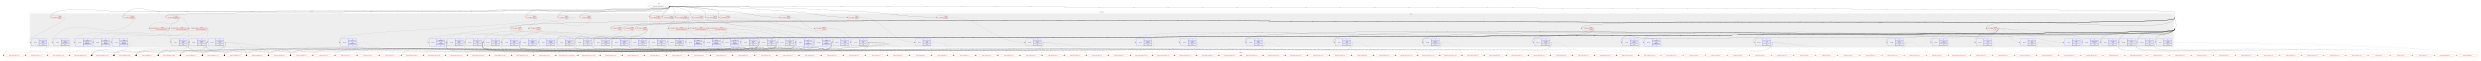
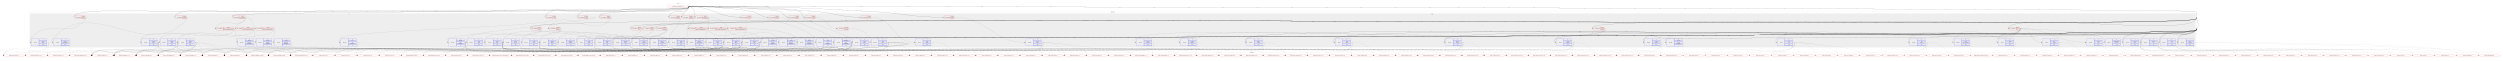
none -> (1561, 56)
